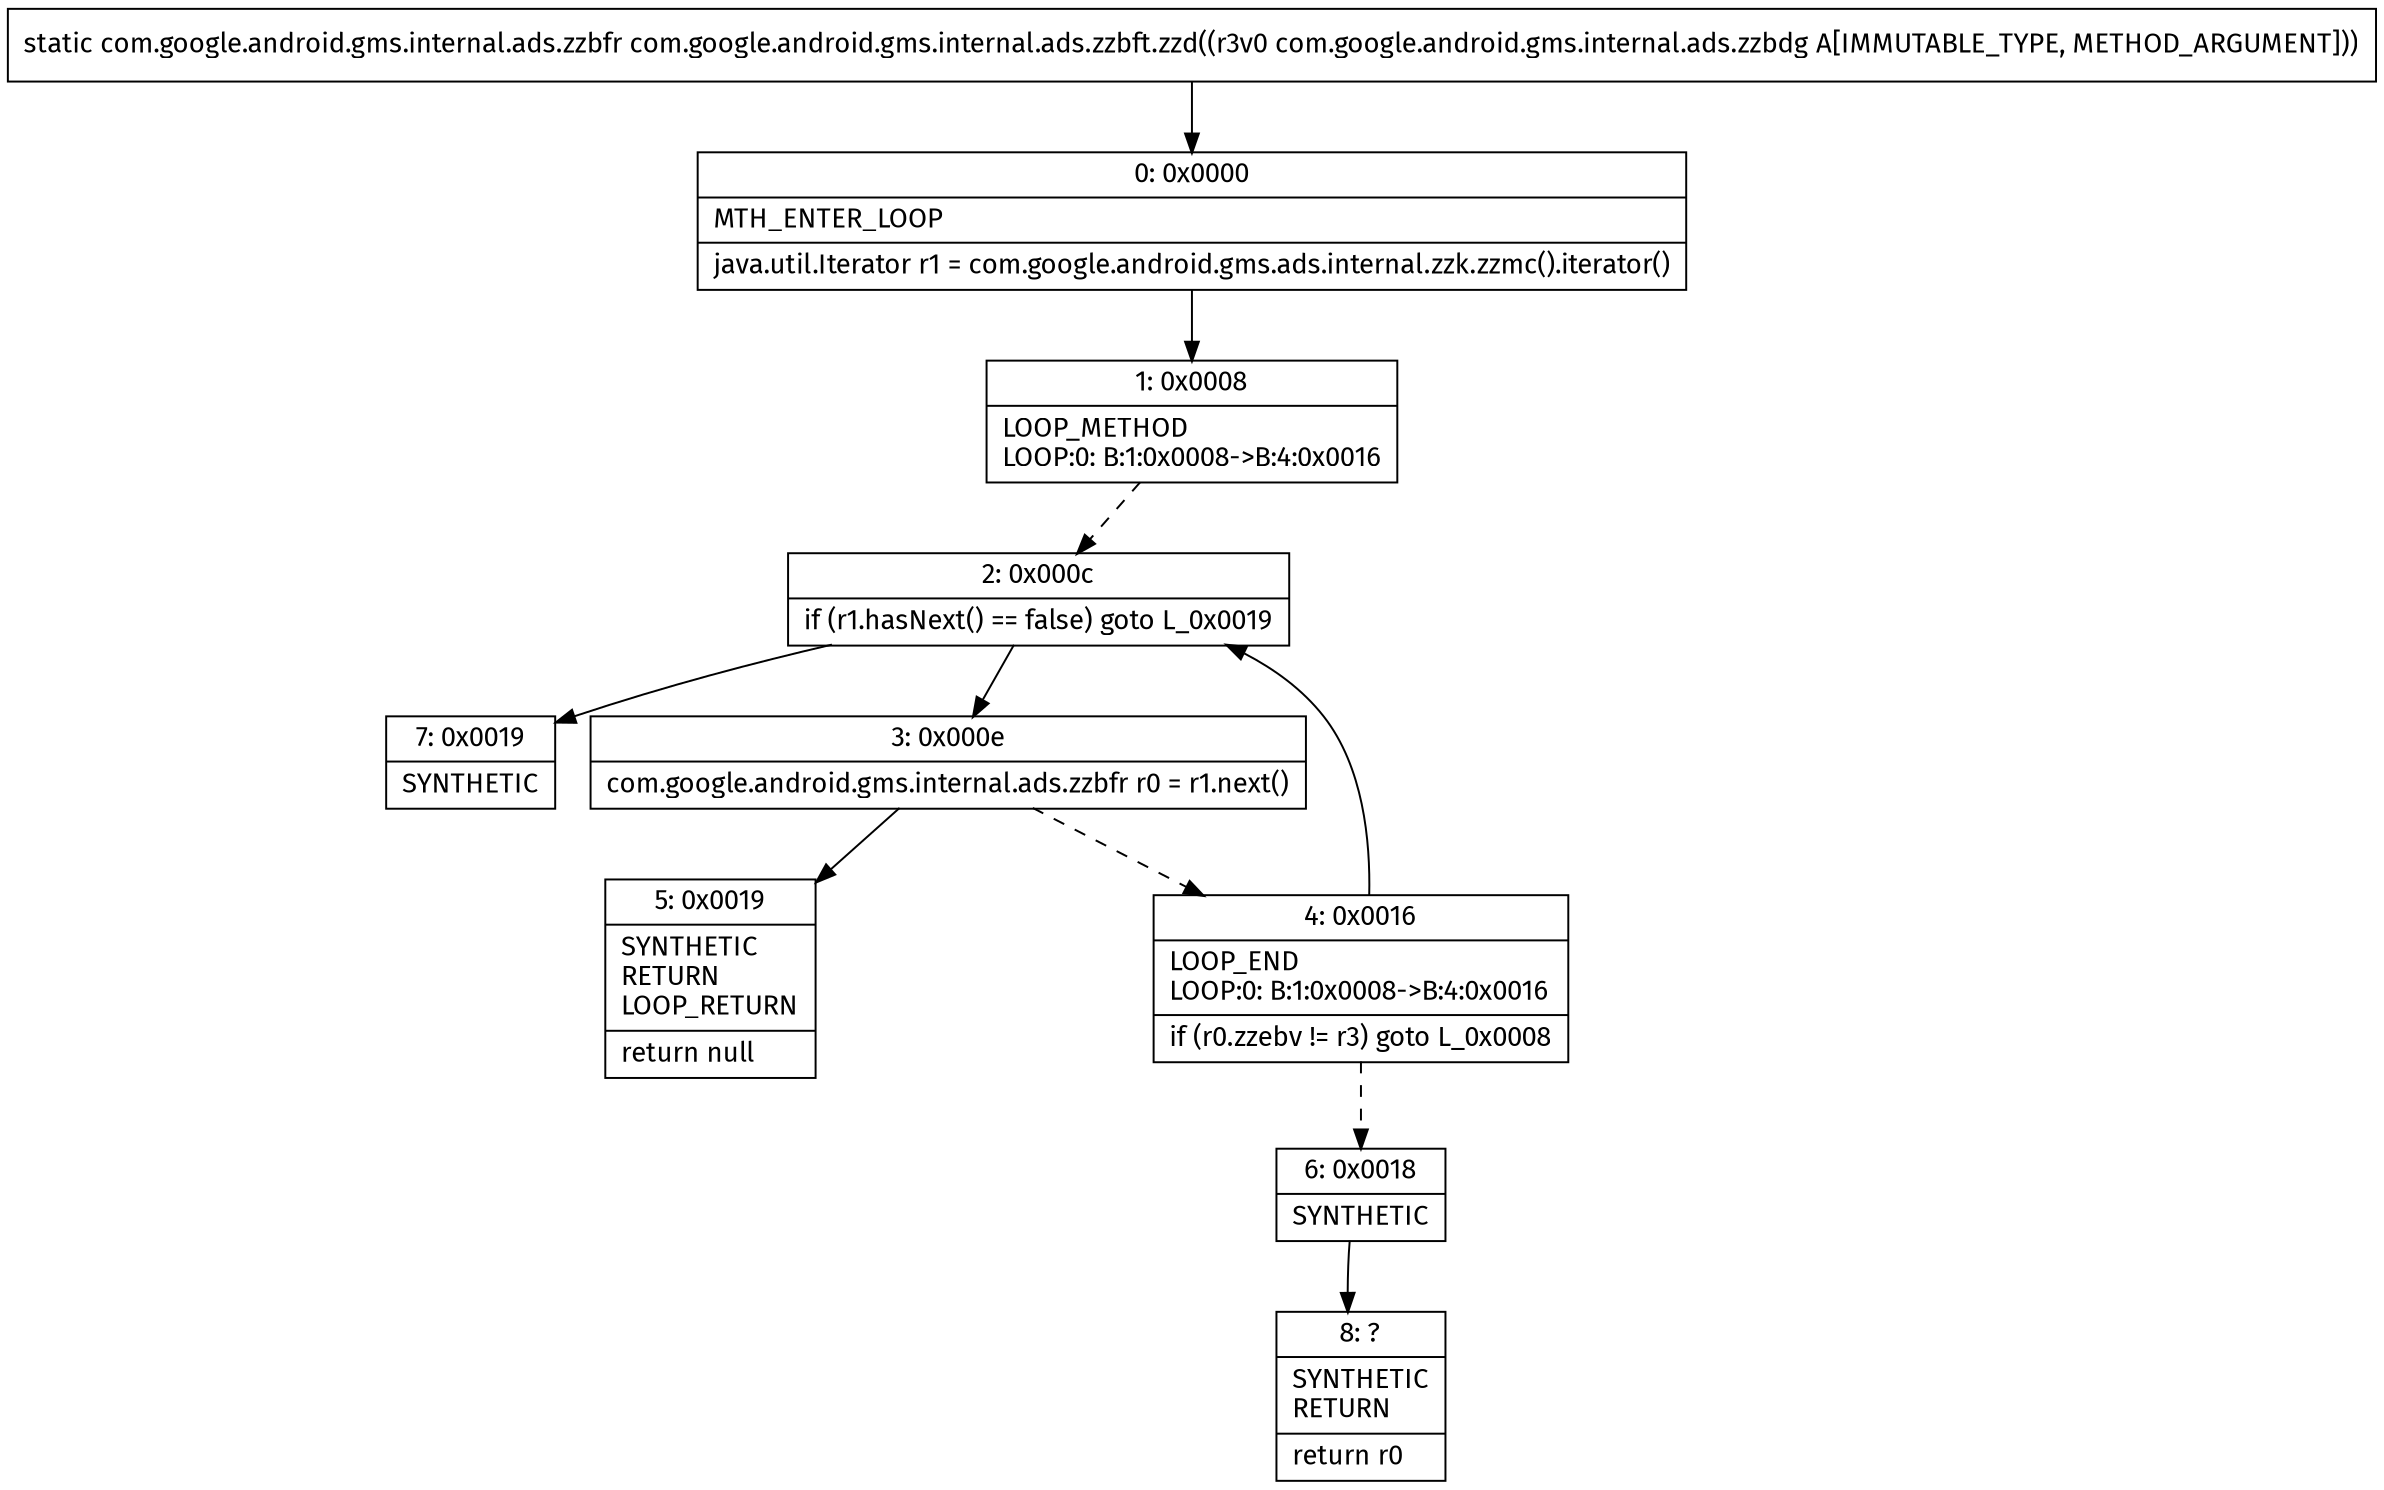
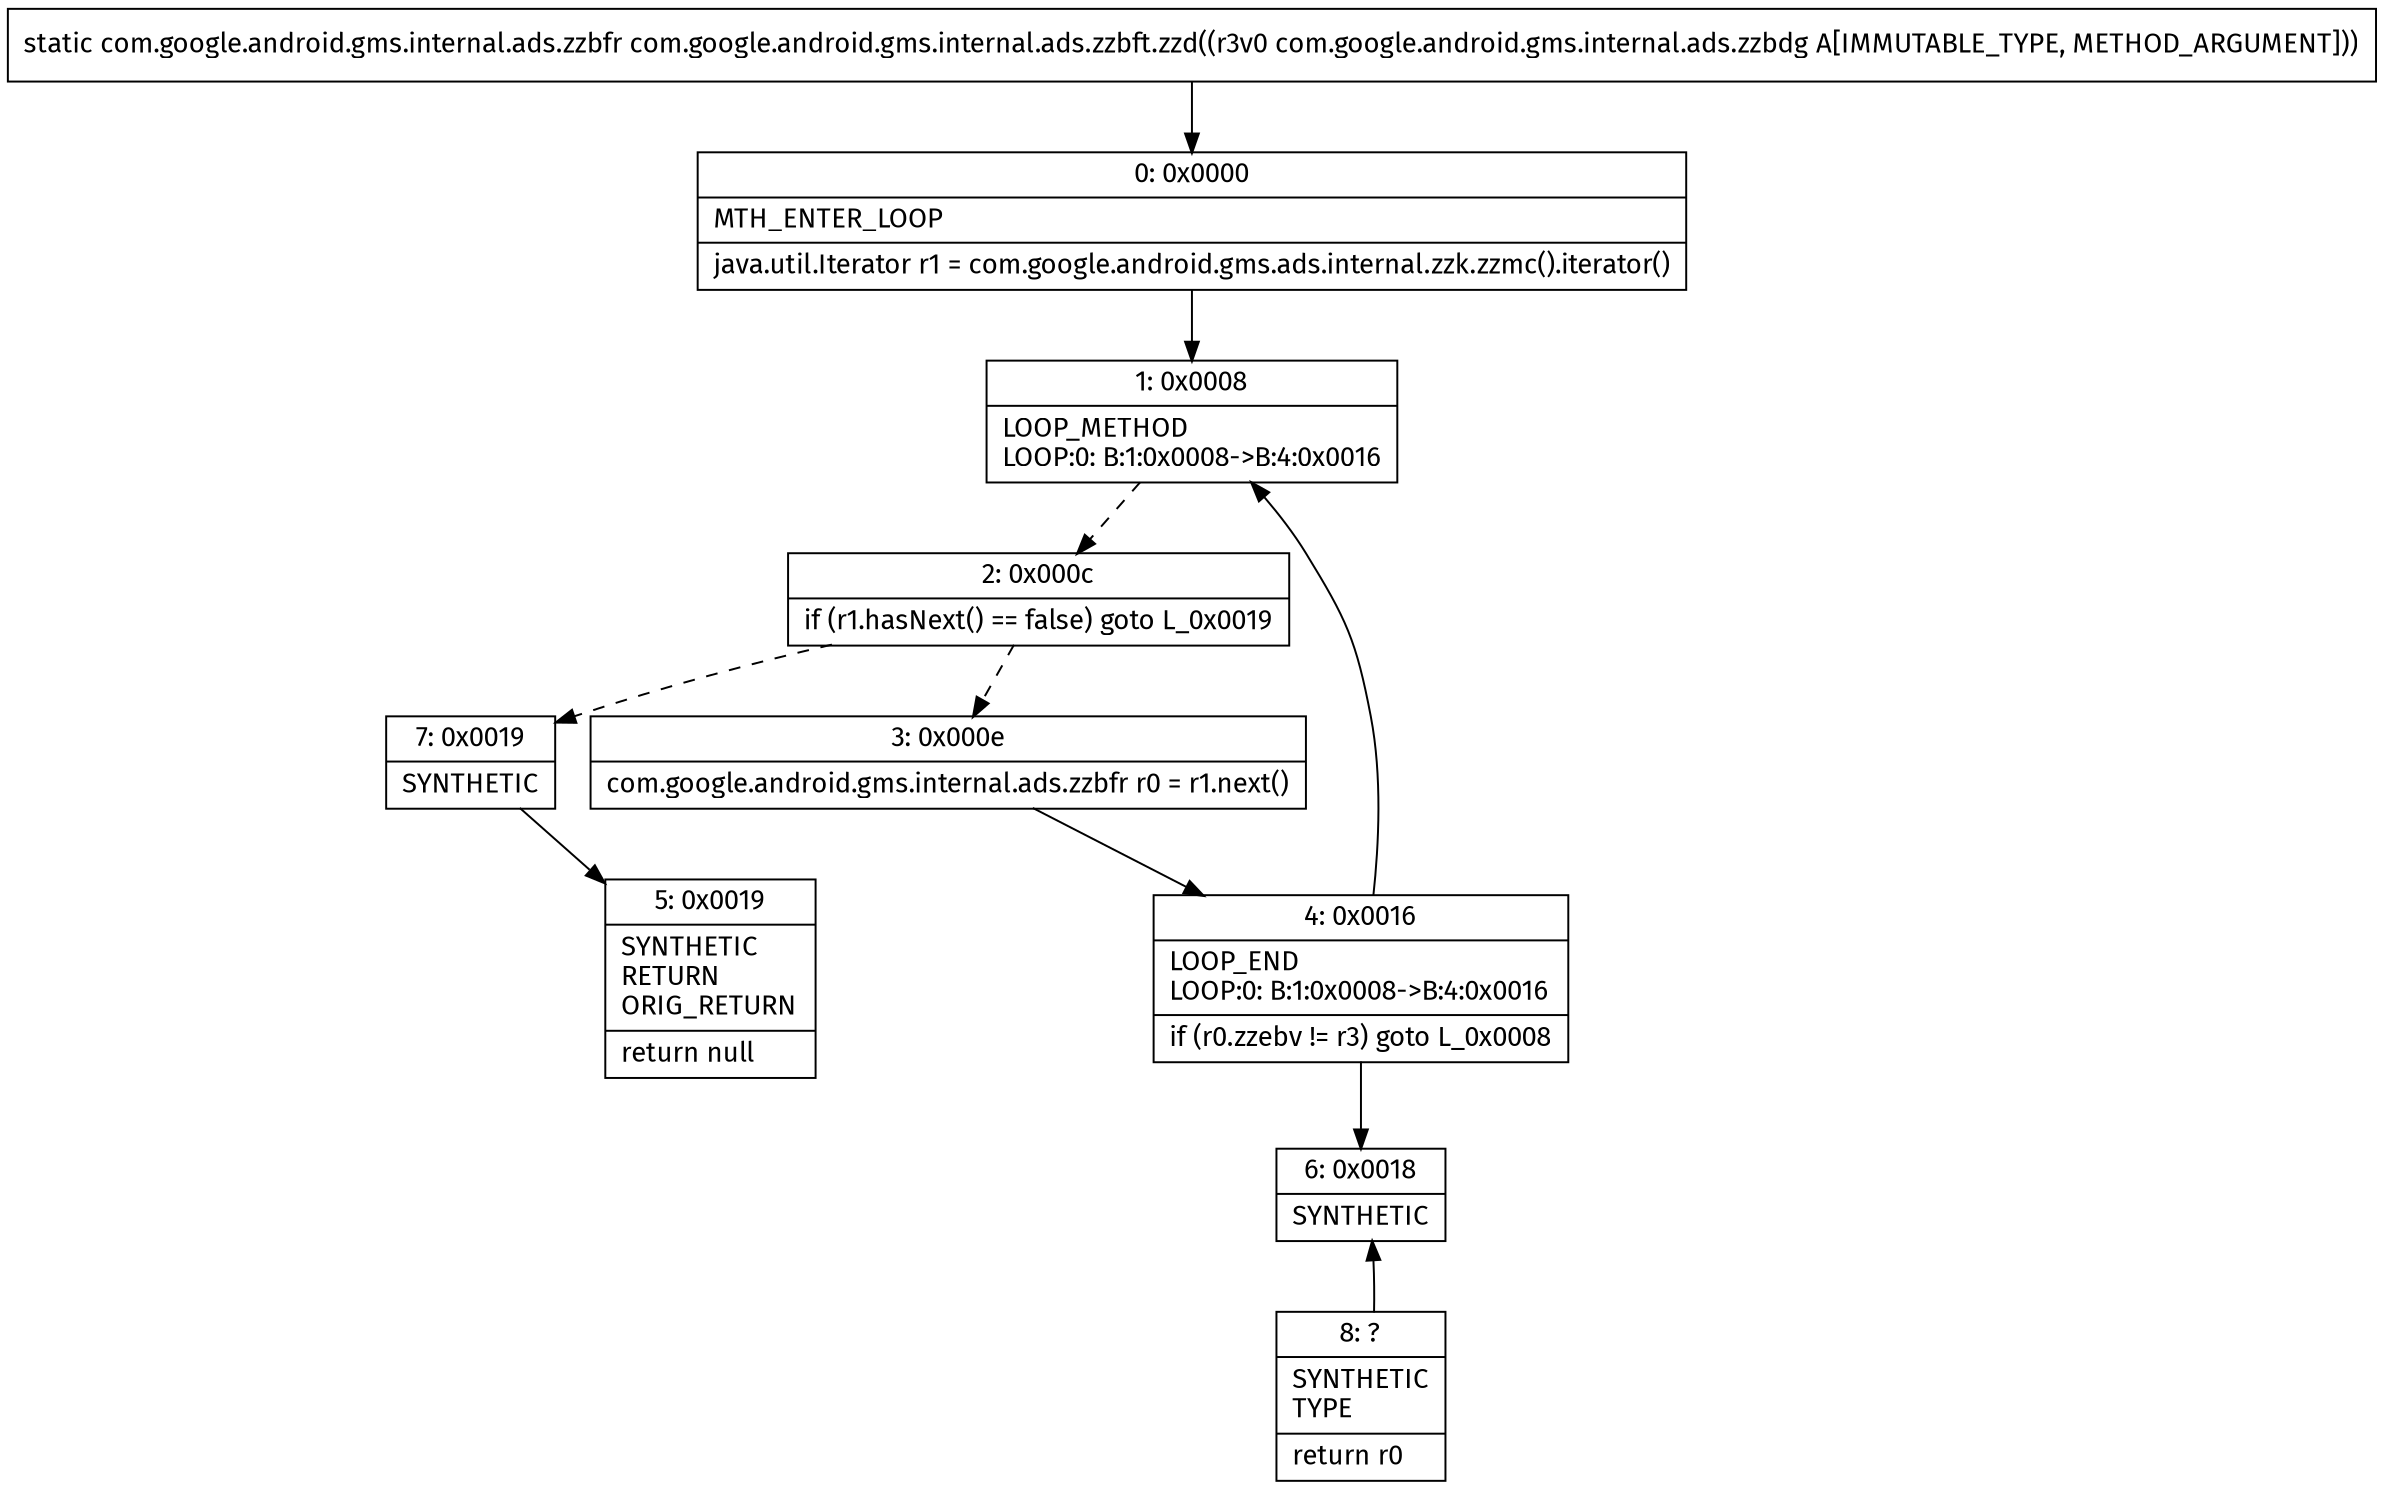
(998, 672) -> (998, 672)
(702, 678) -> (702, 678)
(1346, 754) -> (1364, 684)
(865, 839) -> (555, 839)
(1109, 847) -> (1109, 847)
(710, 1006) -> (709, 1006)
(1361, 1095) -> (1361, 1095)
(1348, 1267) -> (1374, 1287)
(1342, 1409) -> (1323, 1409)
